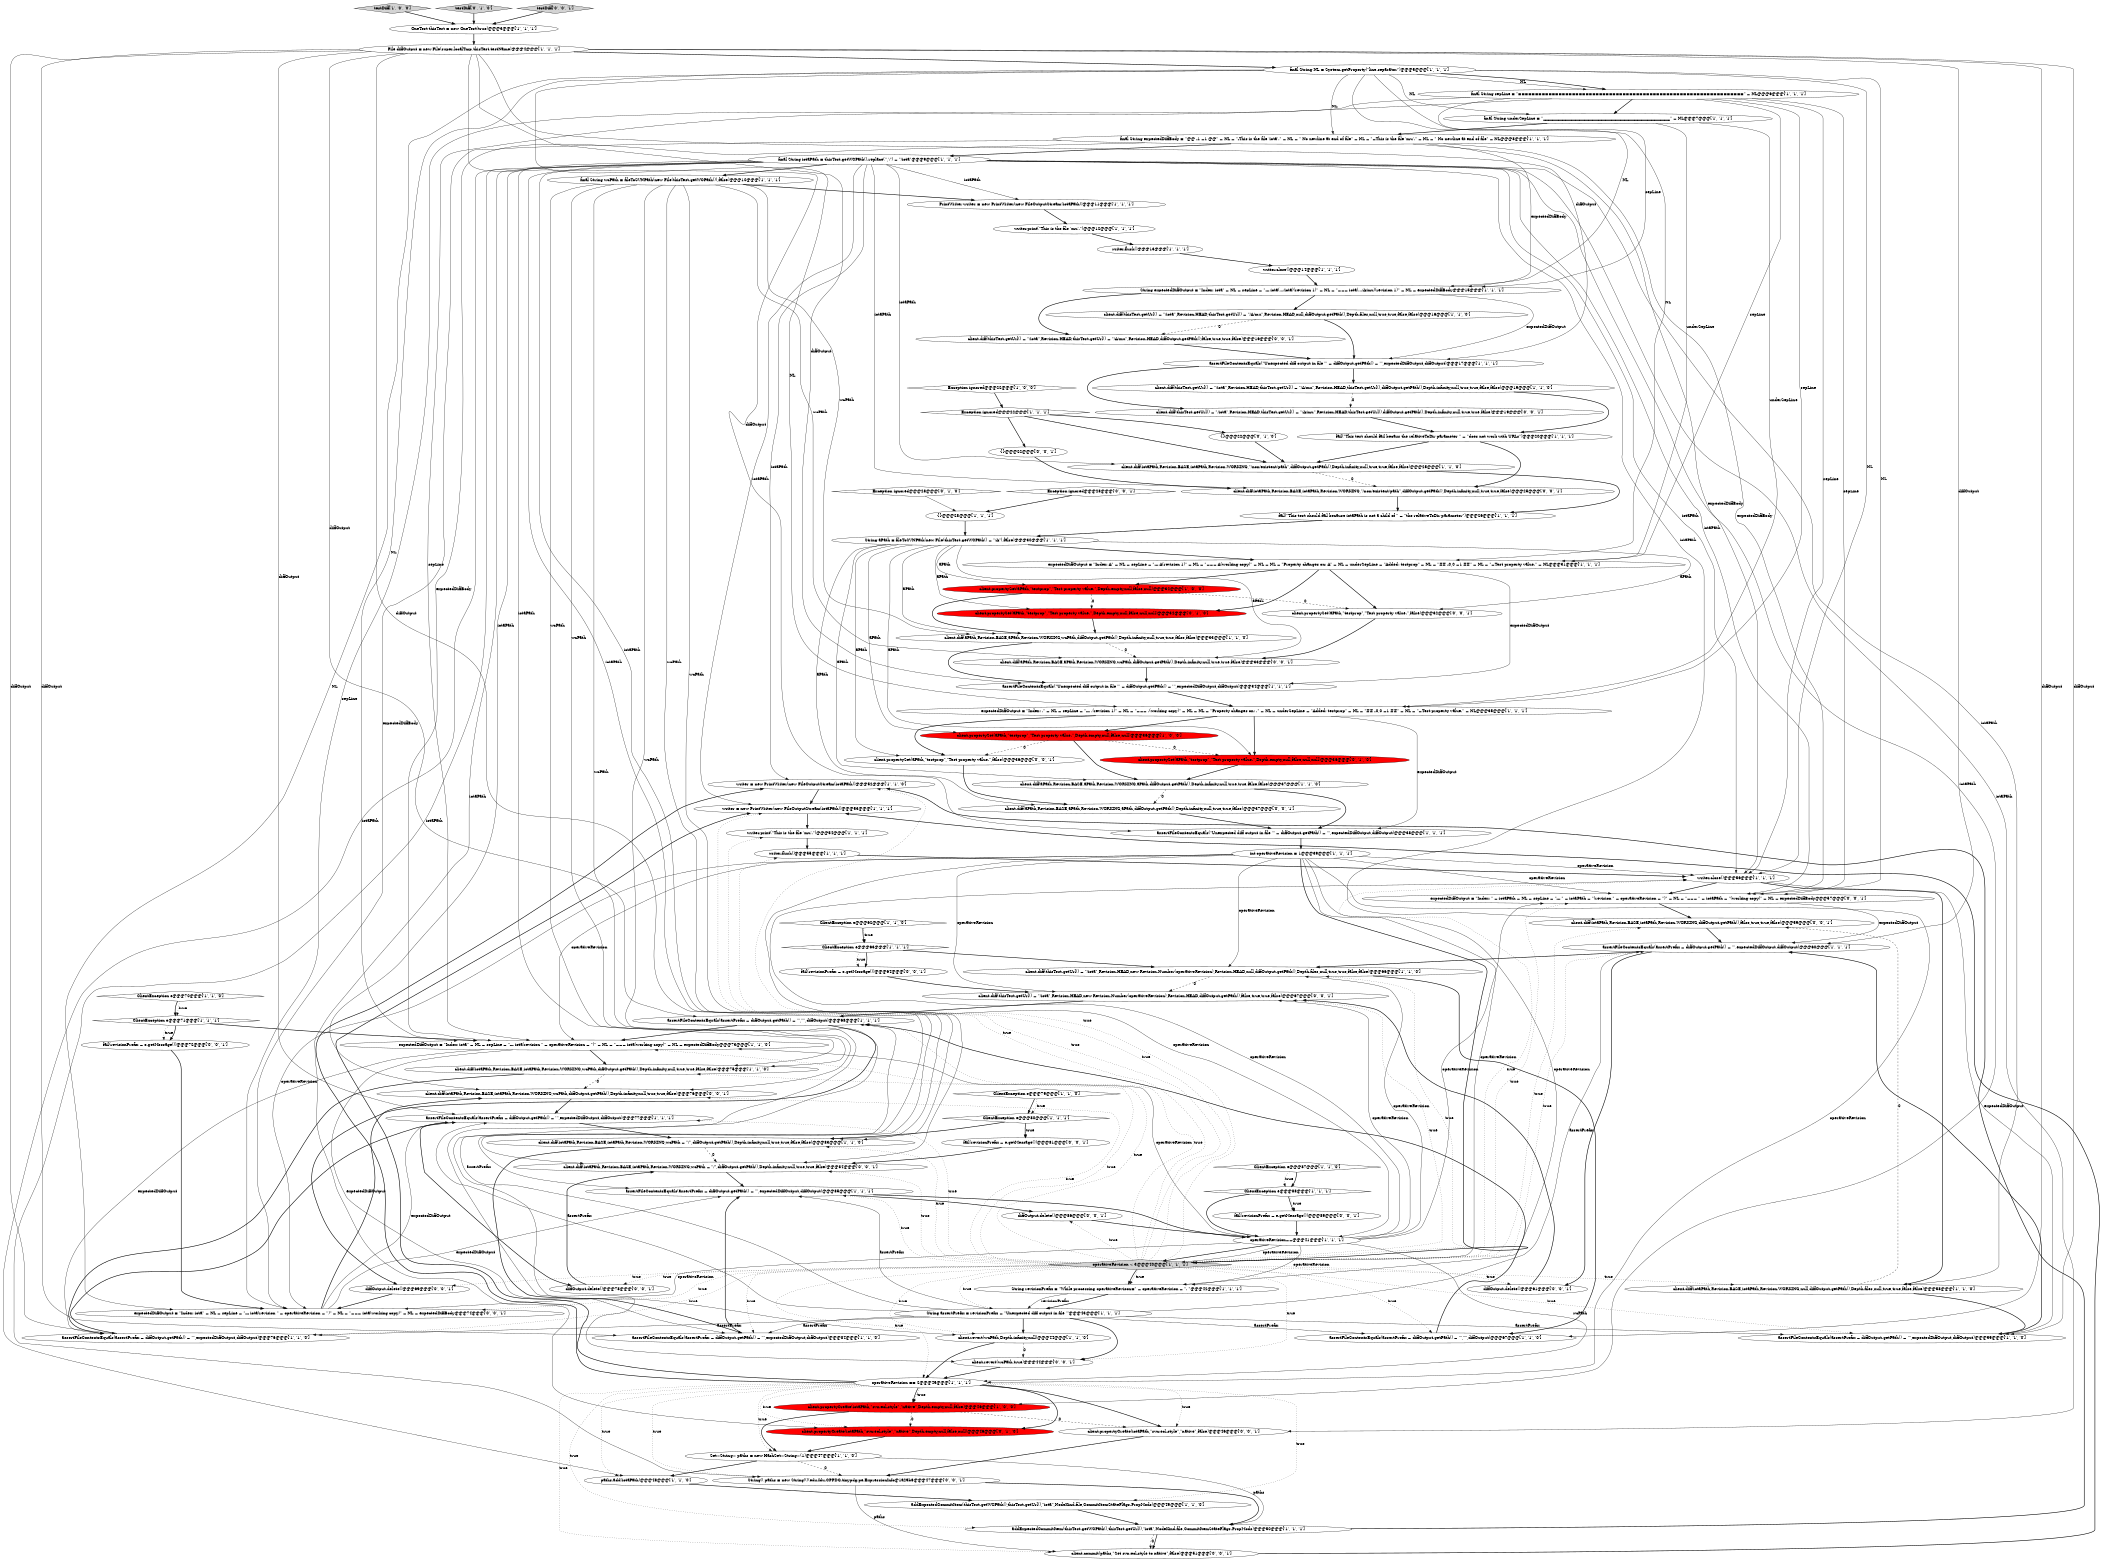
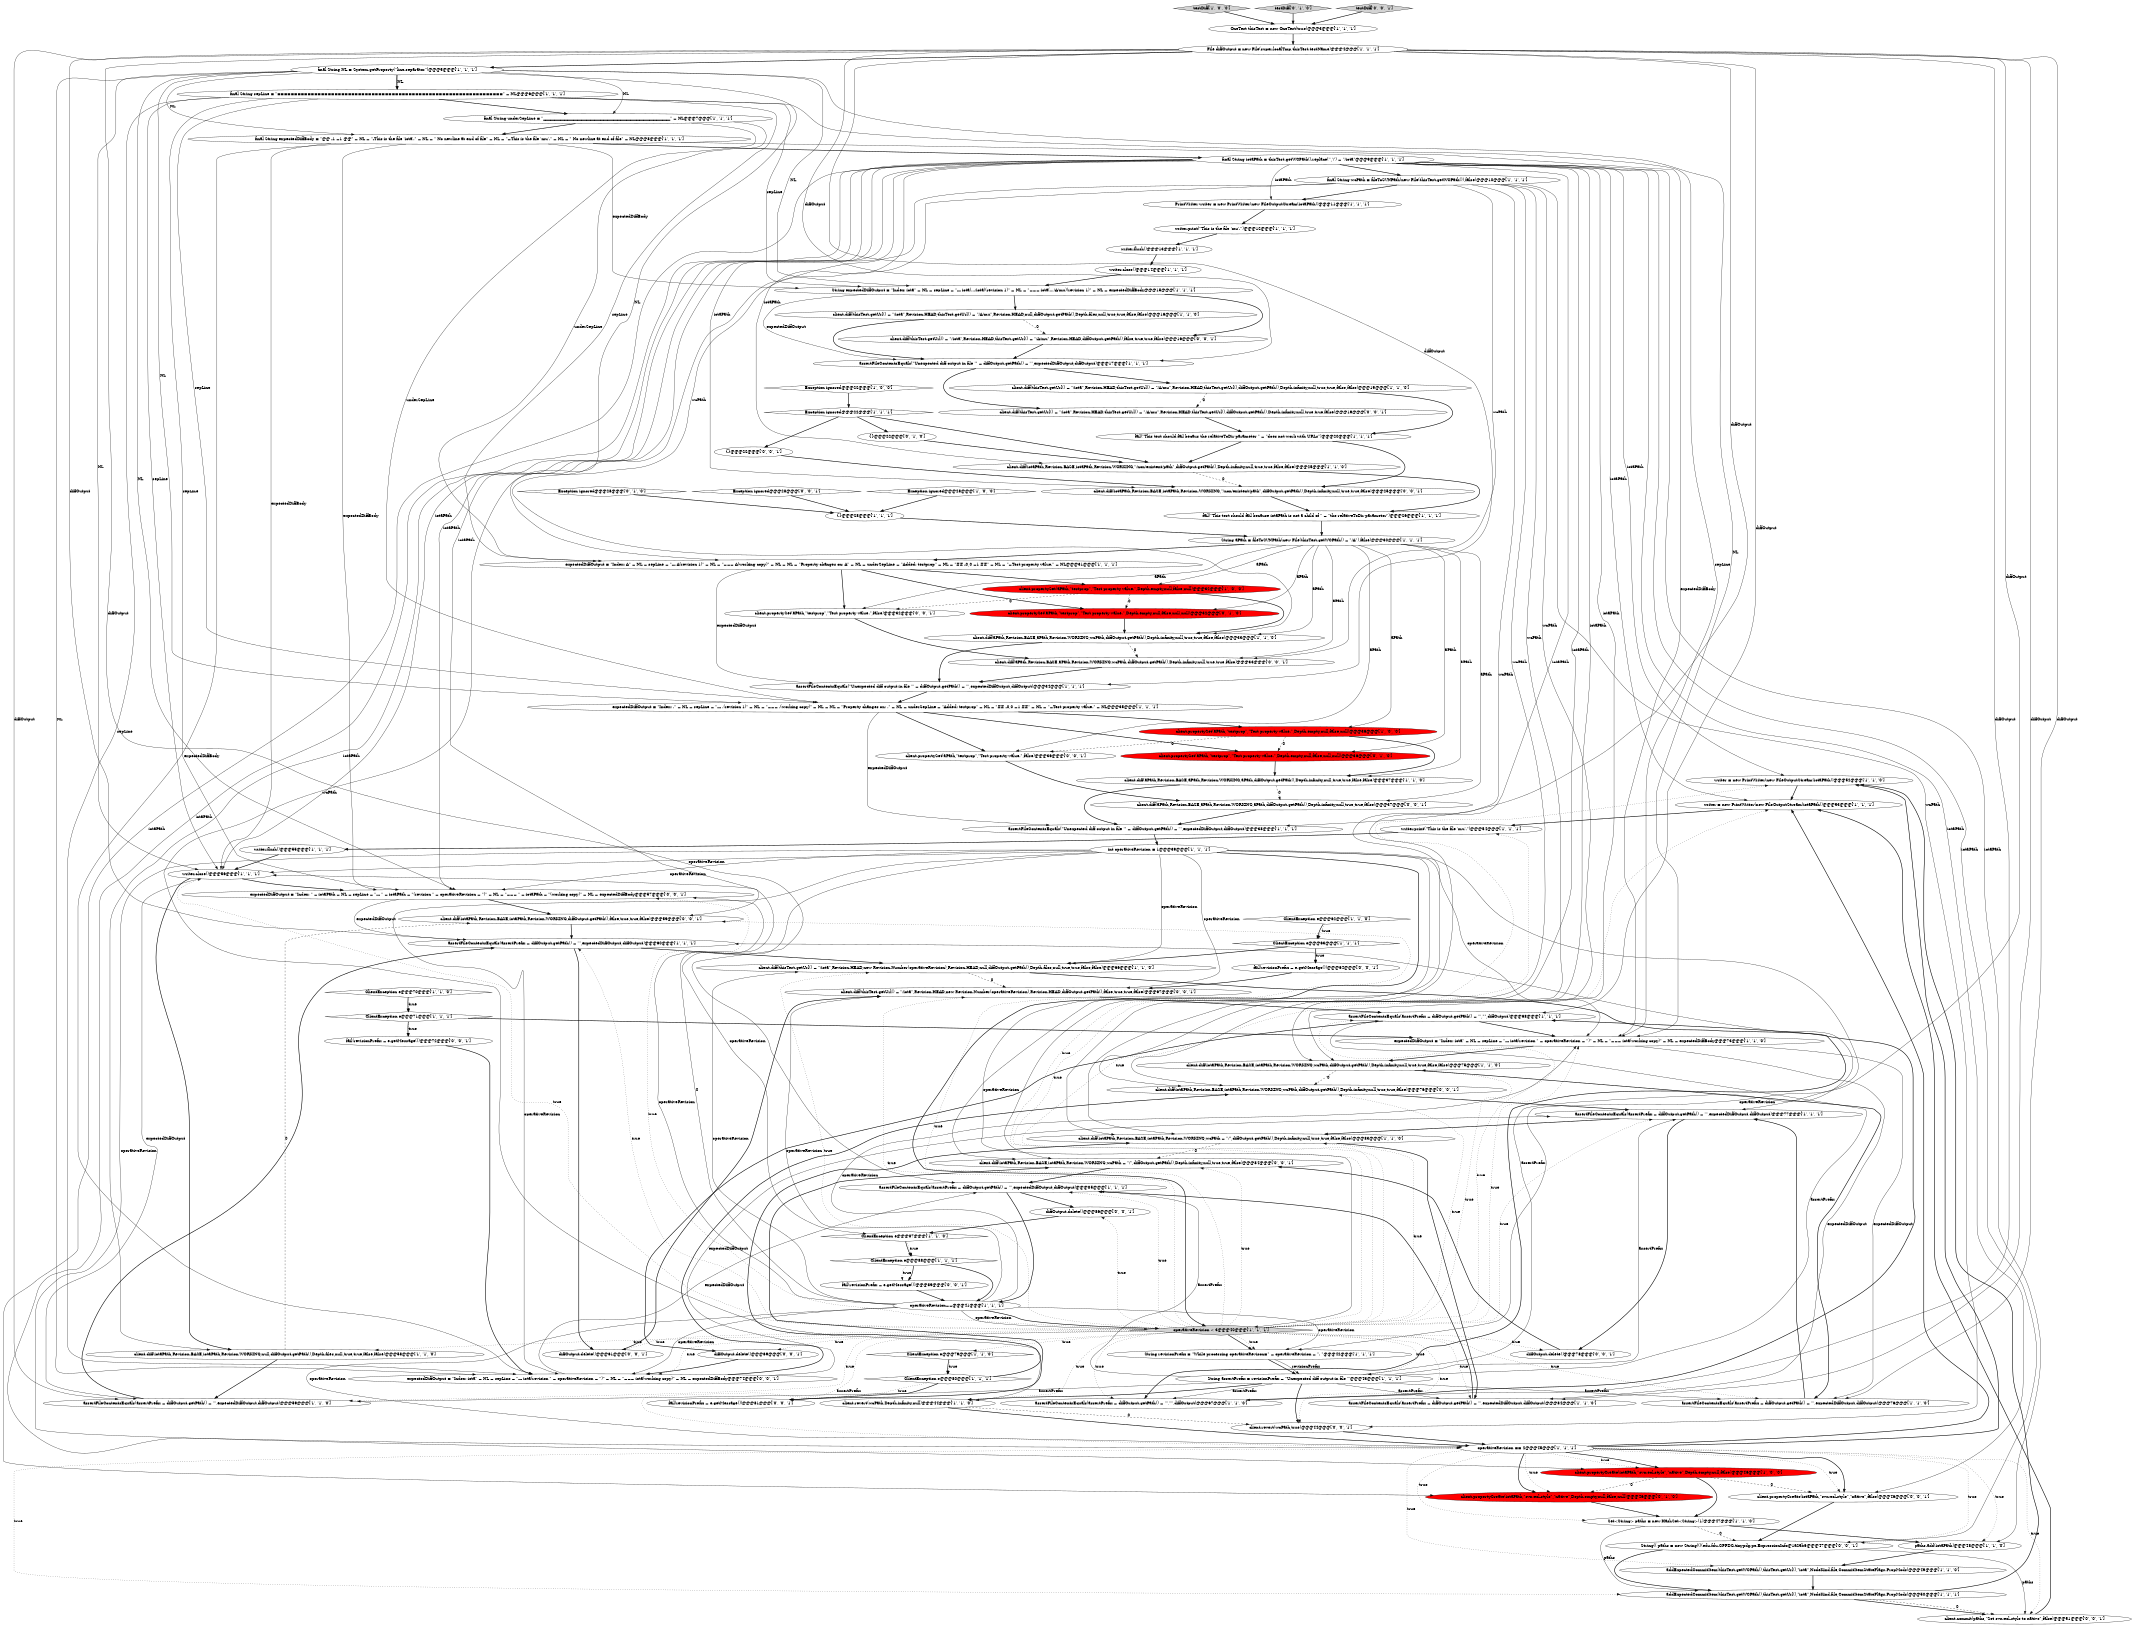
none -> (951, 492)
(939, 503) -> (732, 504)
(813, 1009) -> (690, 958)
(1002, 1016) -> (1070, 1340)
(1268, 1057) -> (697, 1090)
(1169, 1230) -> (996, 1224)
(1580, 1314) -> (328, 1379)
(899, 1326) -> (849, 1391)
